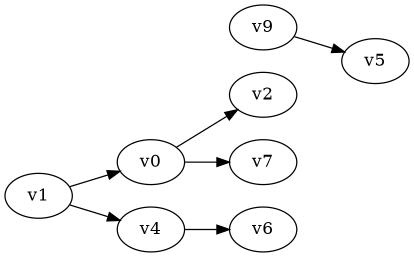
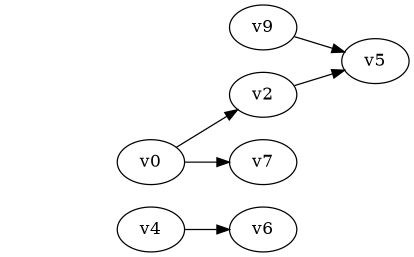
none -> (313, 80)
(39, 196) -> none
